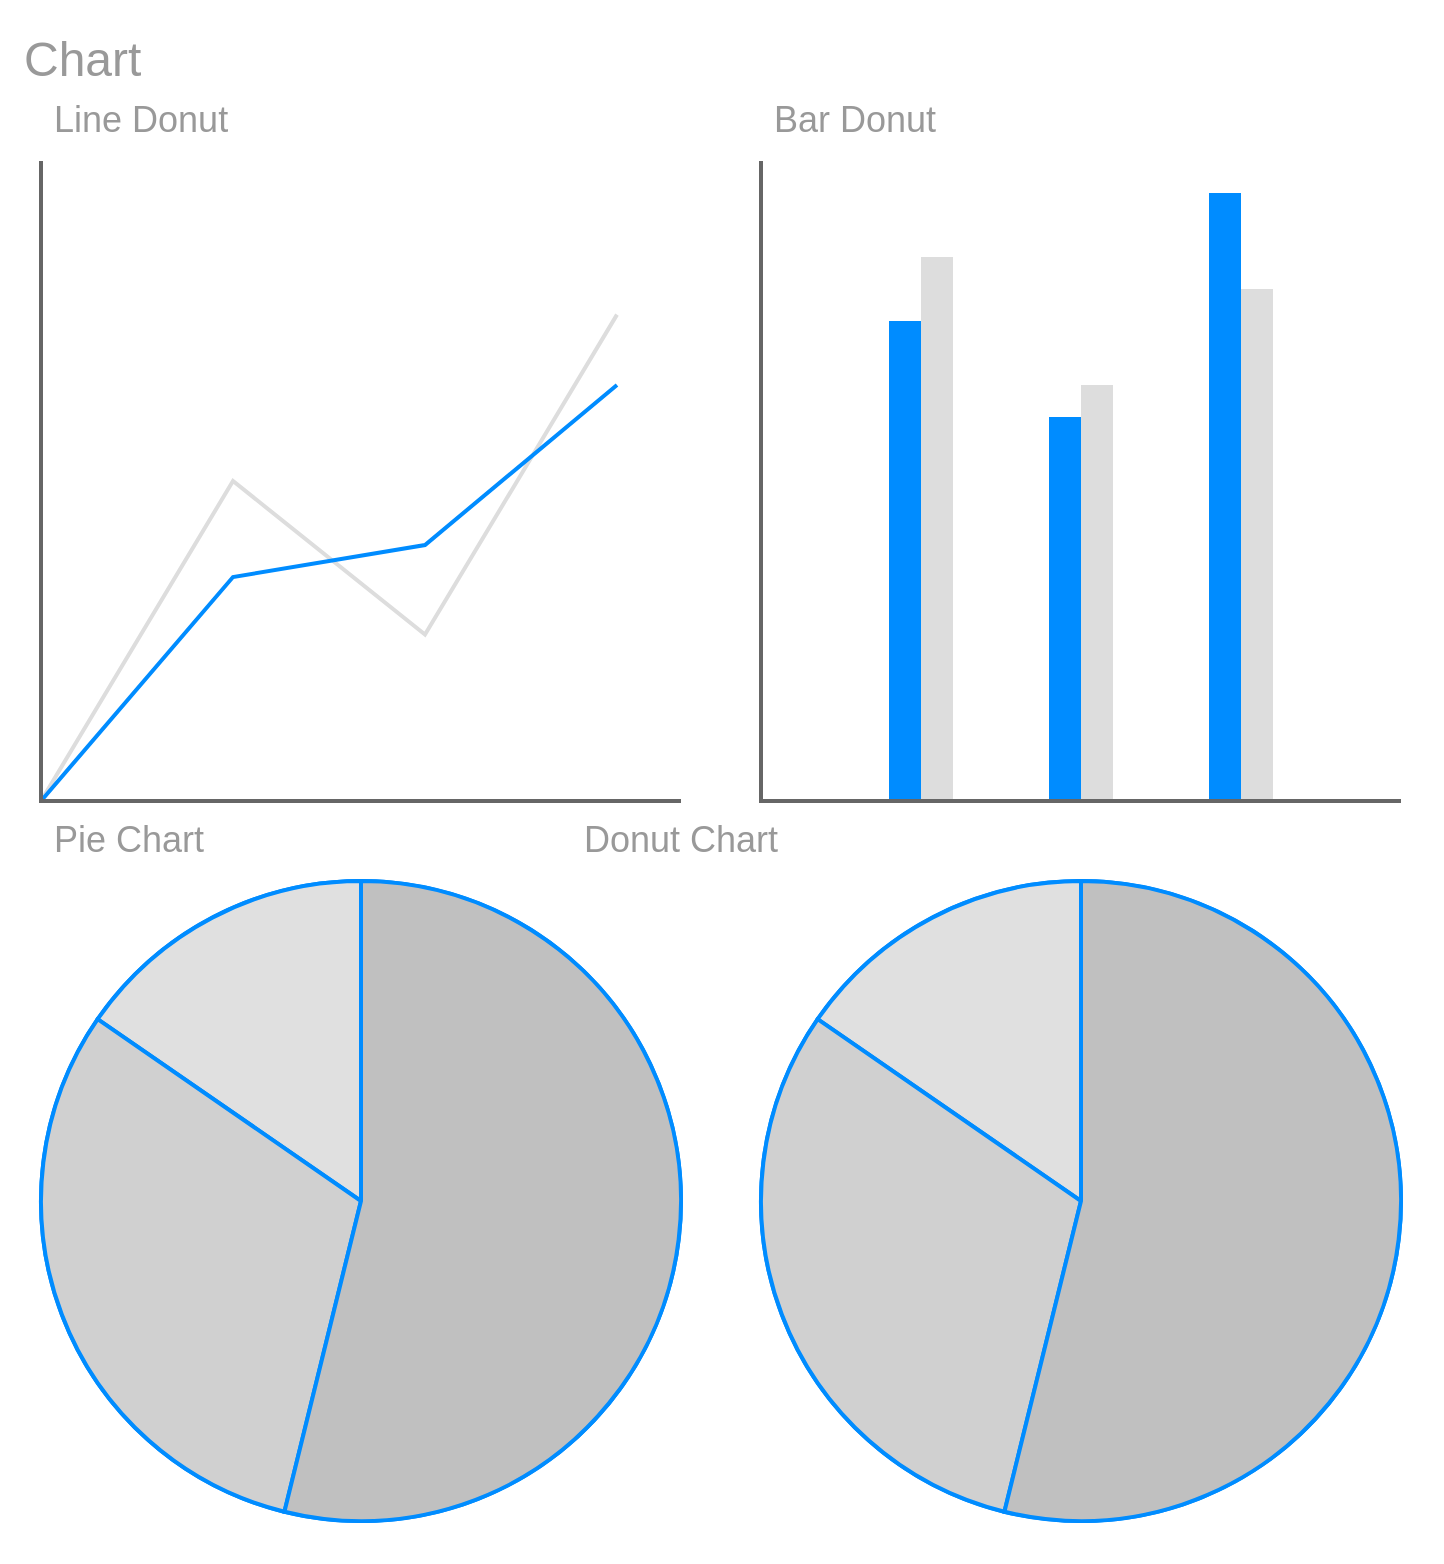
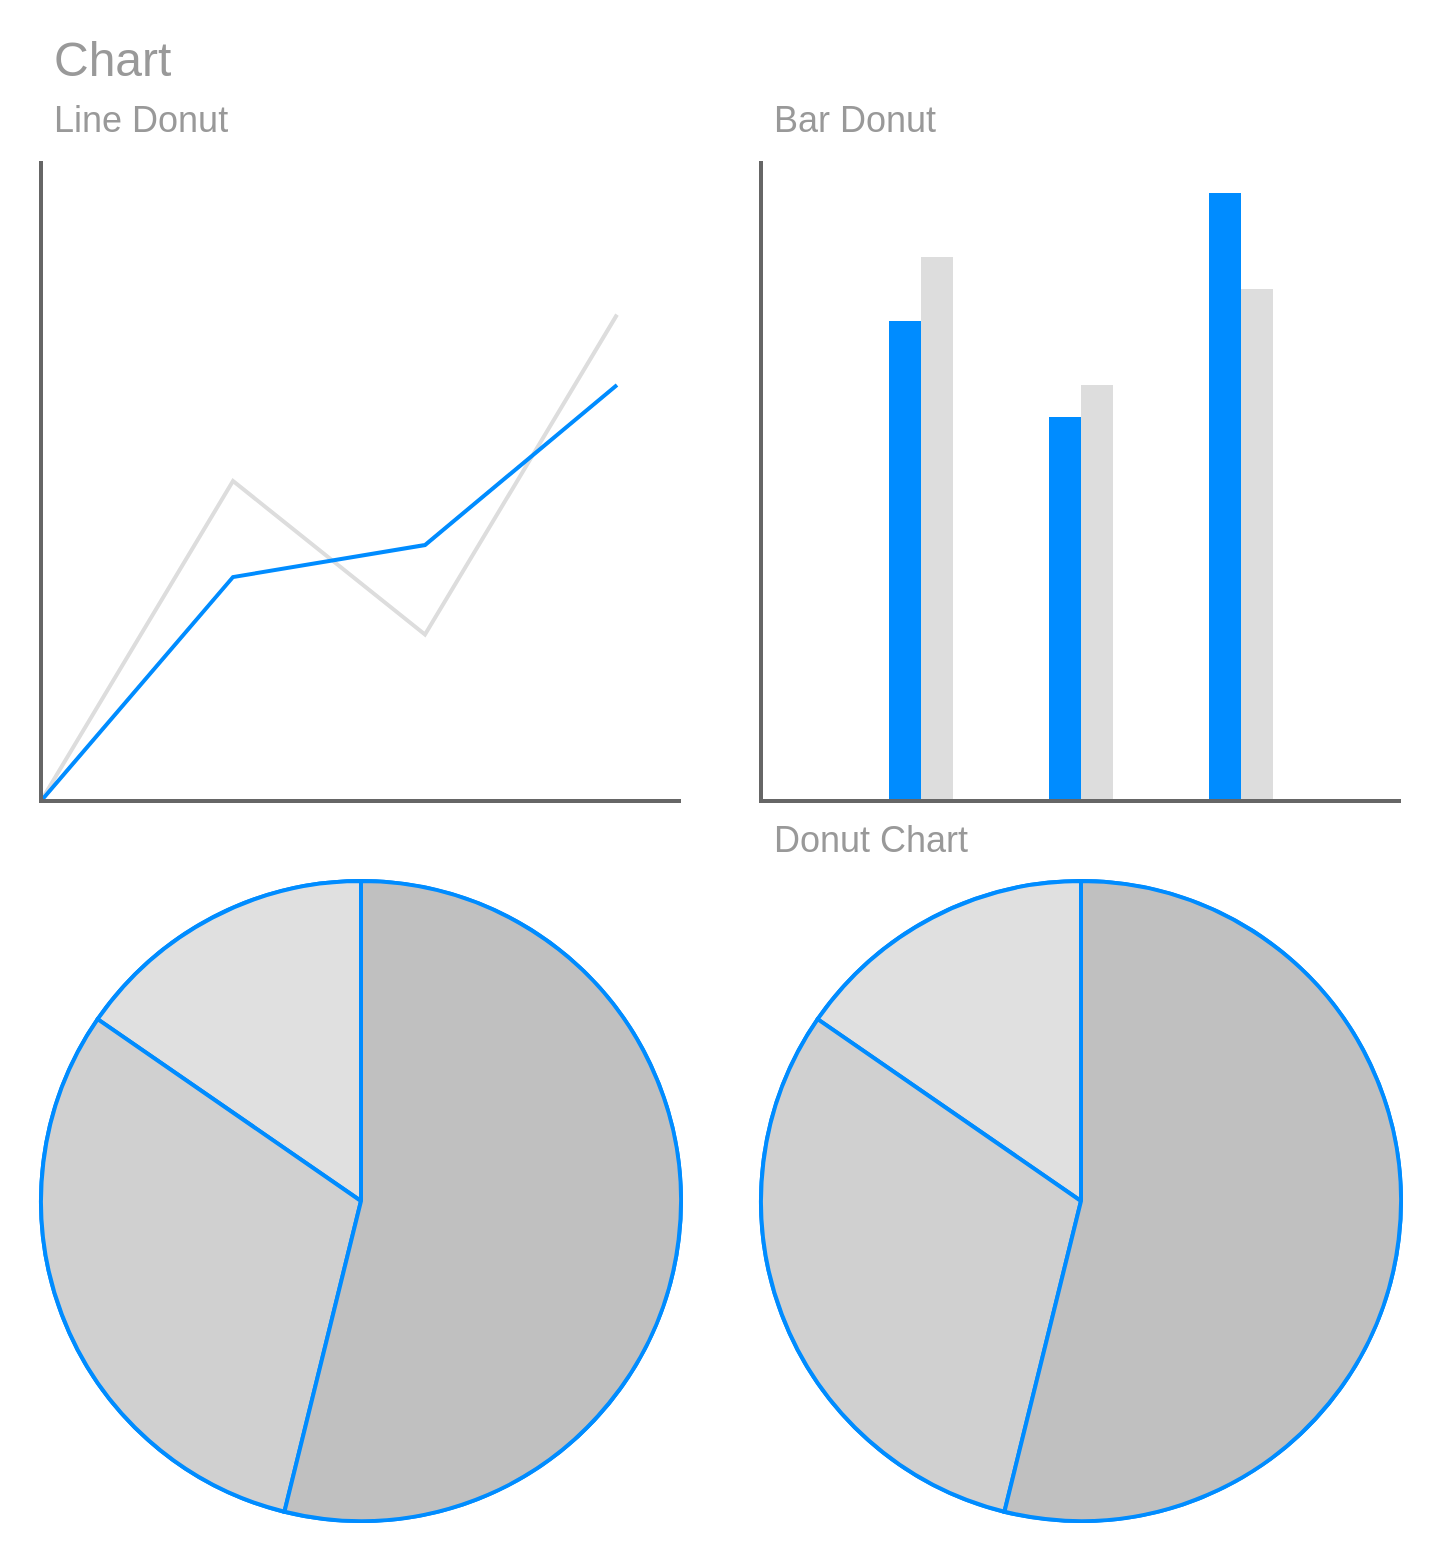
(211, 61) -> (241, 61)
(241, 841) -> none
(771, 841) -> (961, 841)
